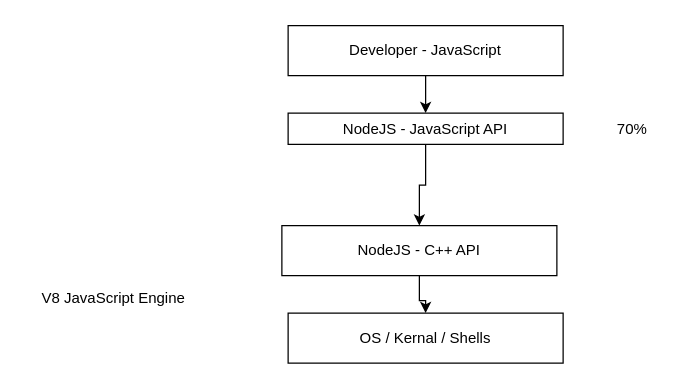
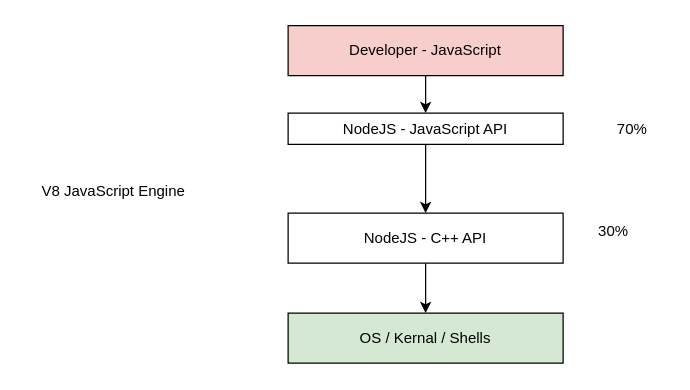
(426, 51) -> (426, 51)
none -> (613, 232)
(419, 251) -> (426, 238)
(113, 298) -> (113, 192)
(426, 338) -> (426, 338)
